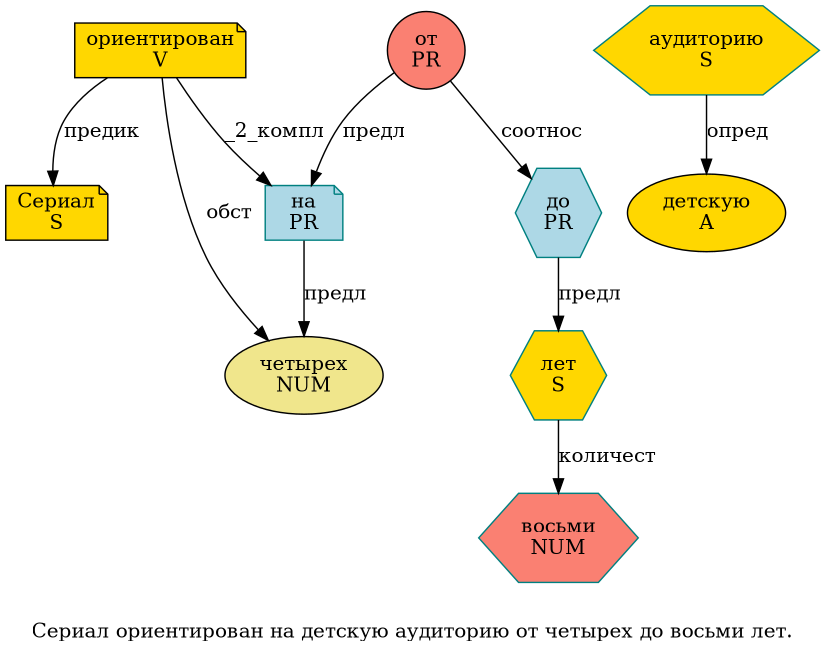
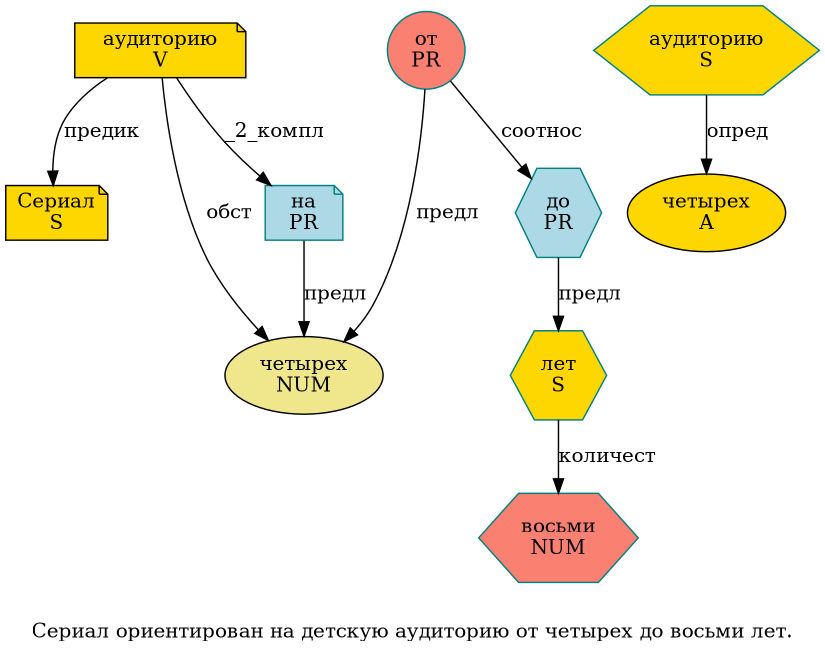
(160, 50) -> (160, 50)
(426, 50) -> (426, 50)
(347, 116) -> (406, 216)
(707, 213) -> (707, 213)
